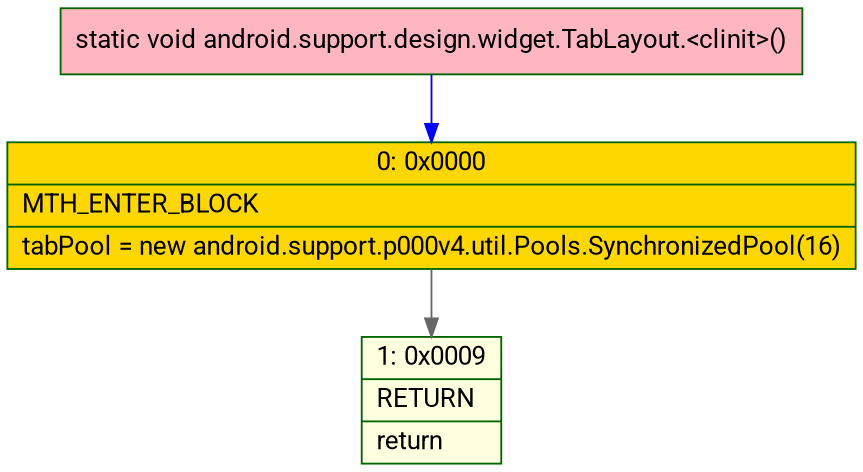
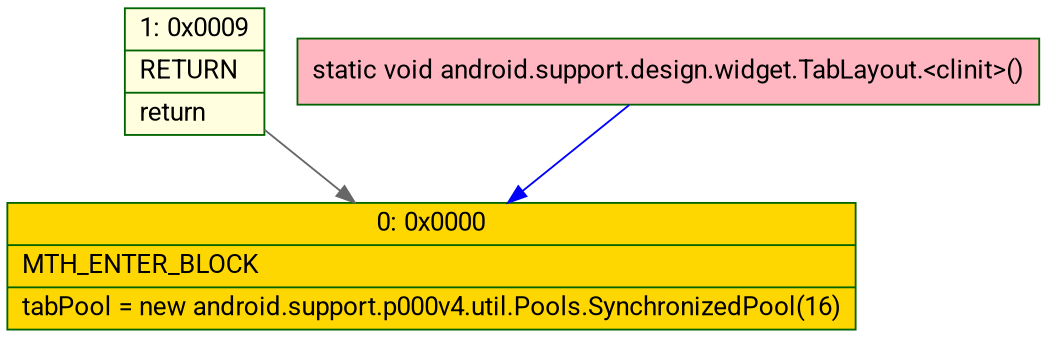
(431, 294) -> (302, 160)
